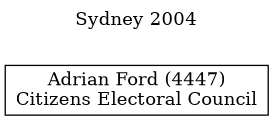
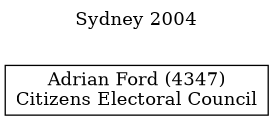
(137, 90) -> (137, 90)
